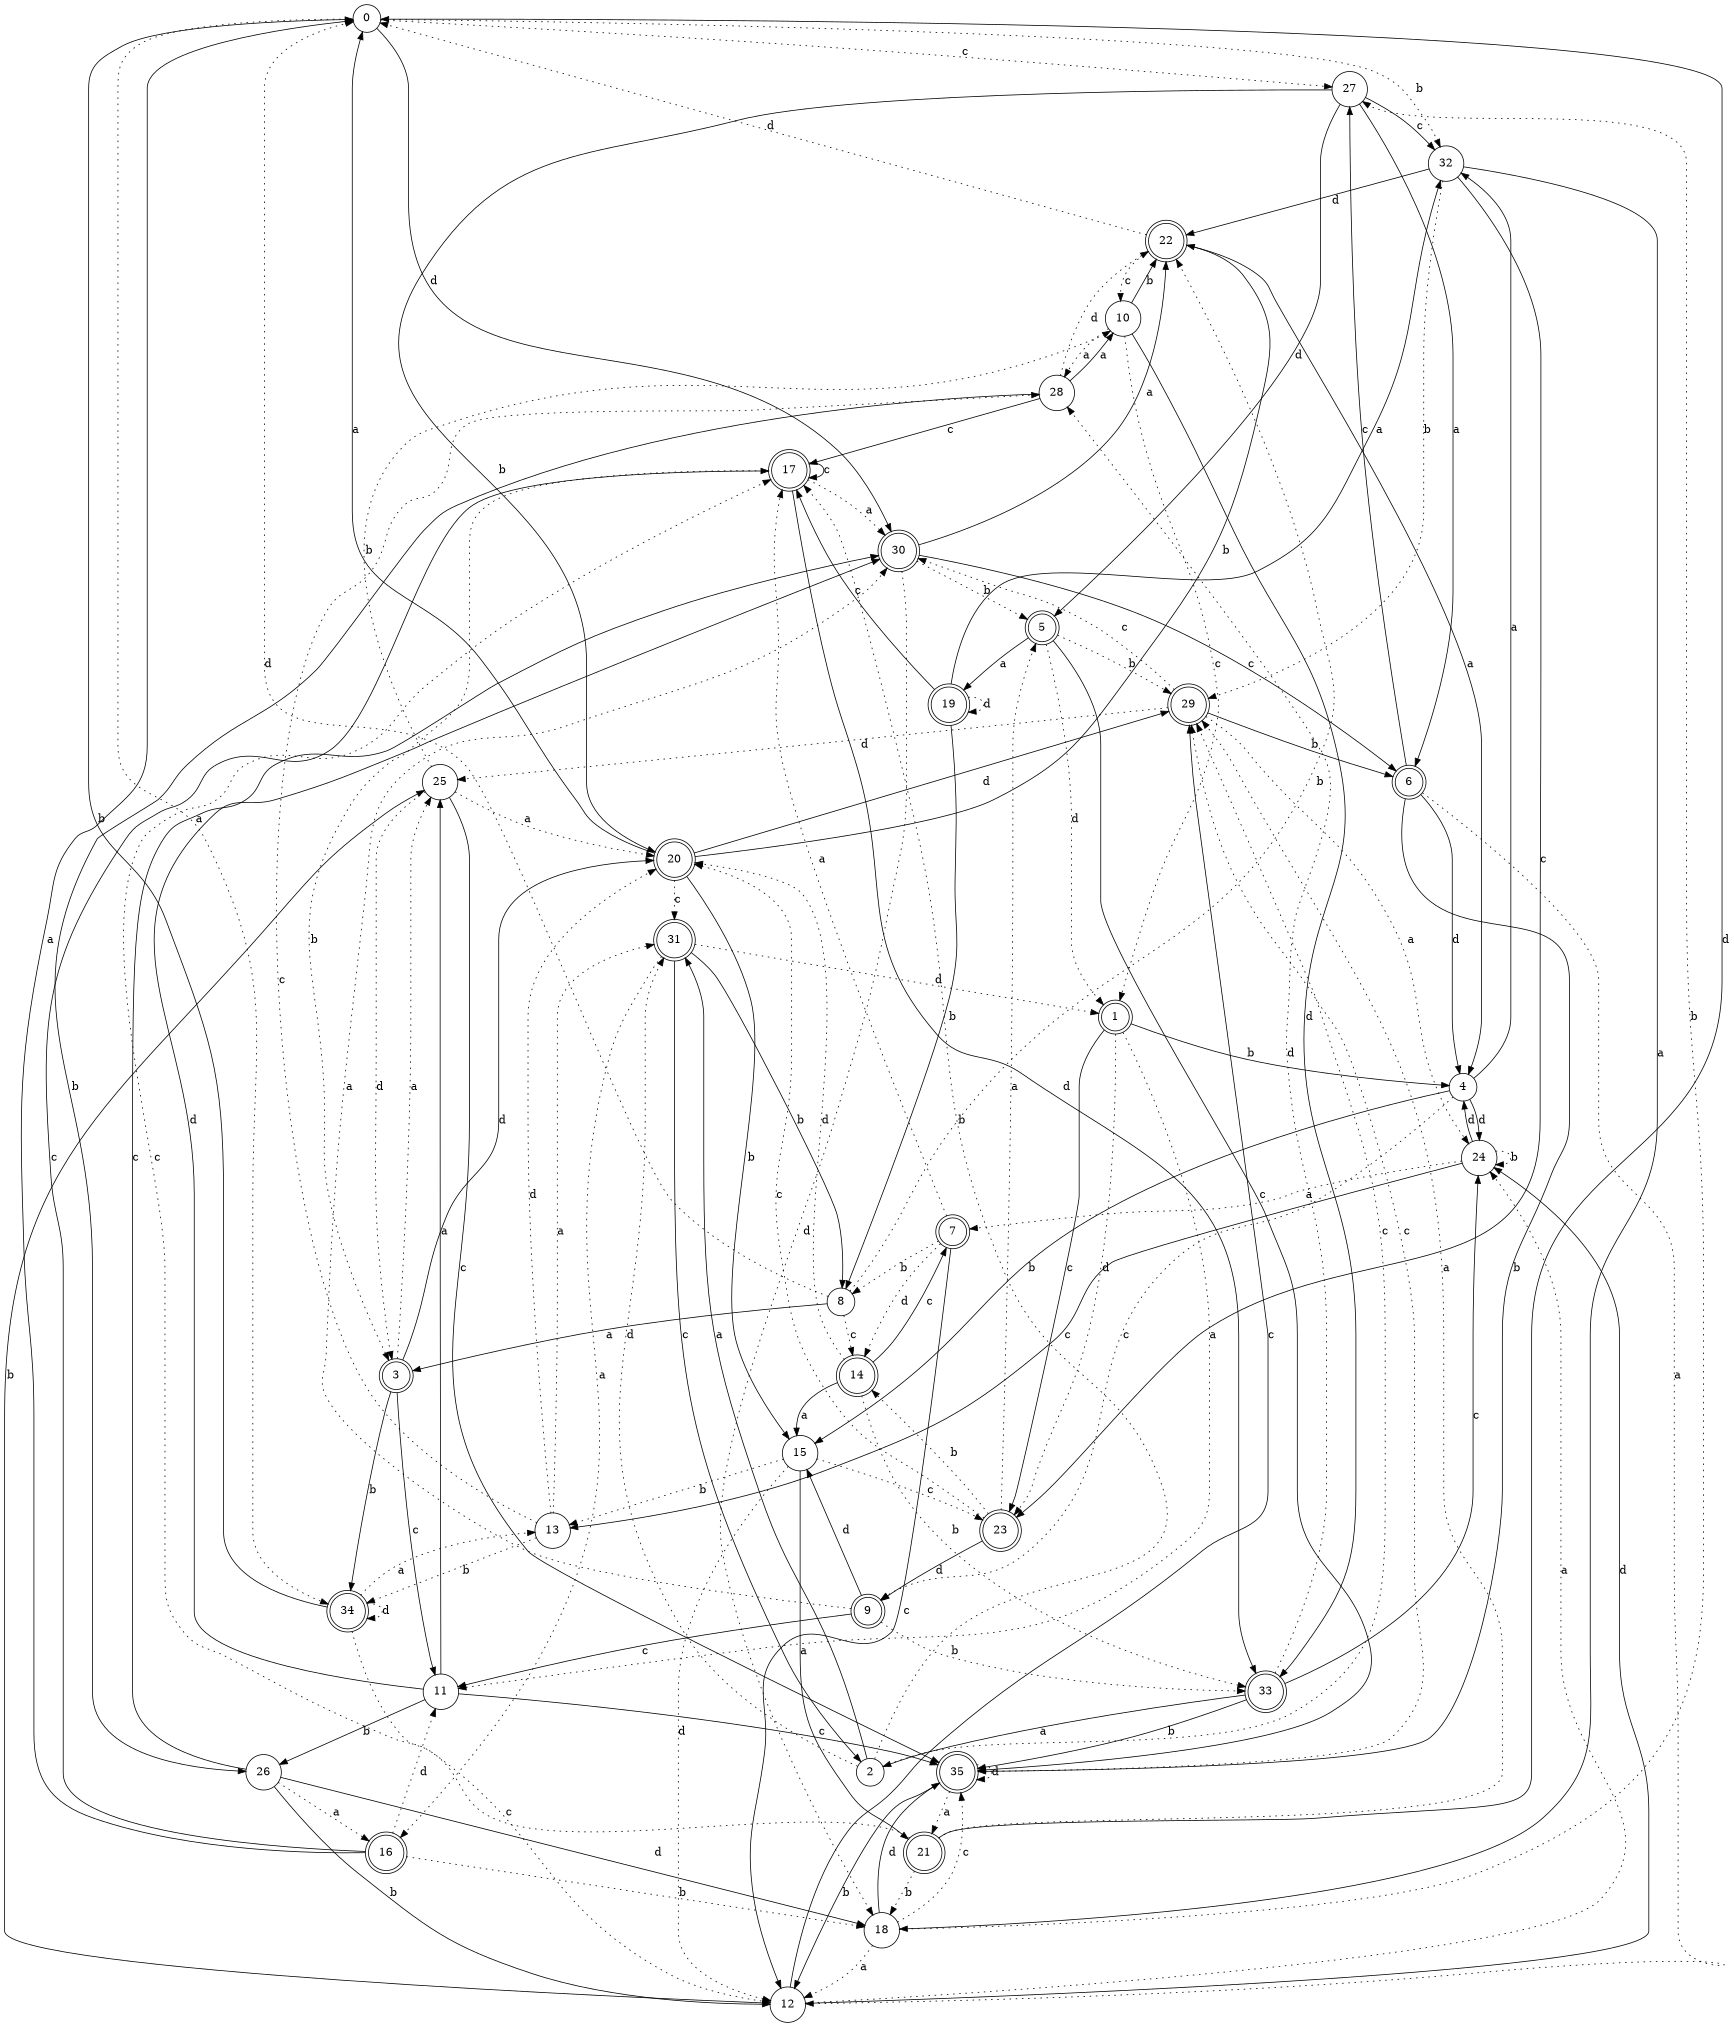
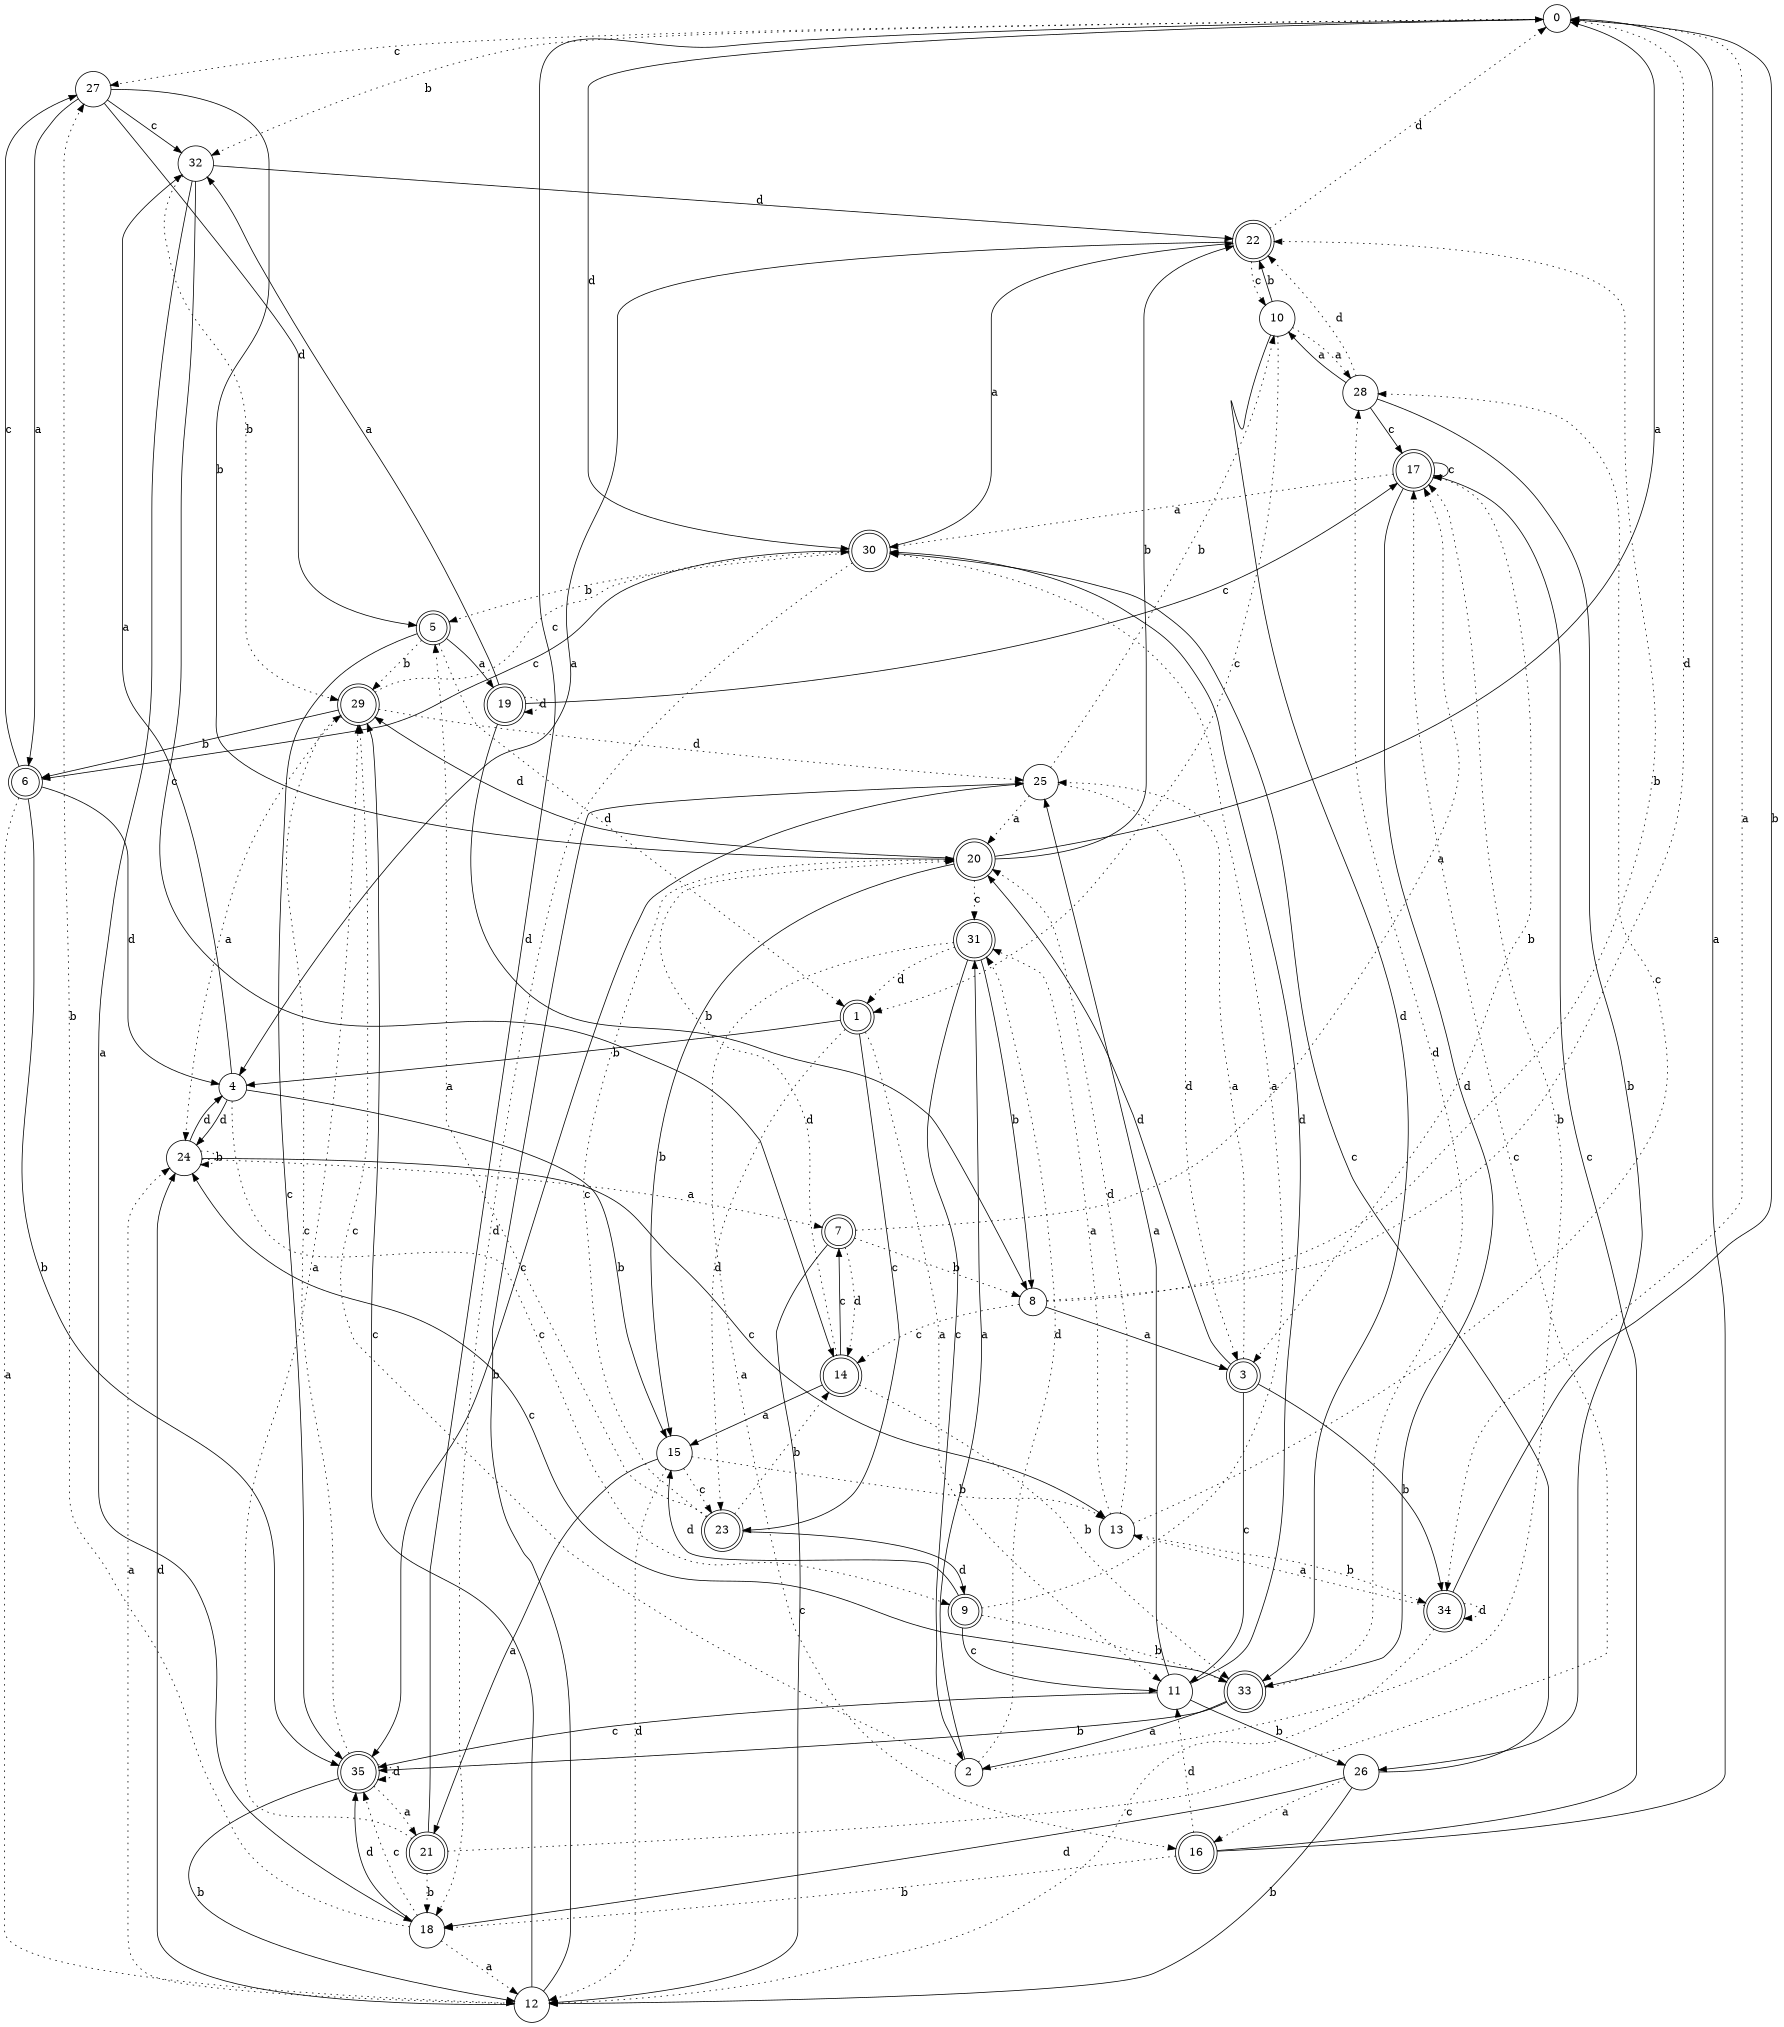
(1540, 981) -> (193, 939)
